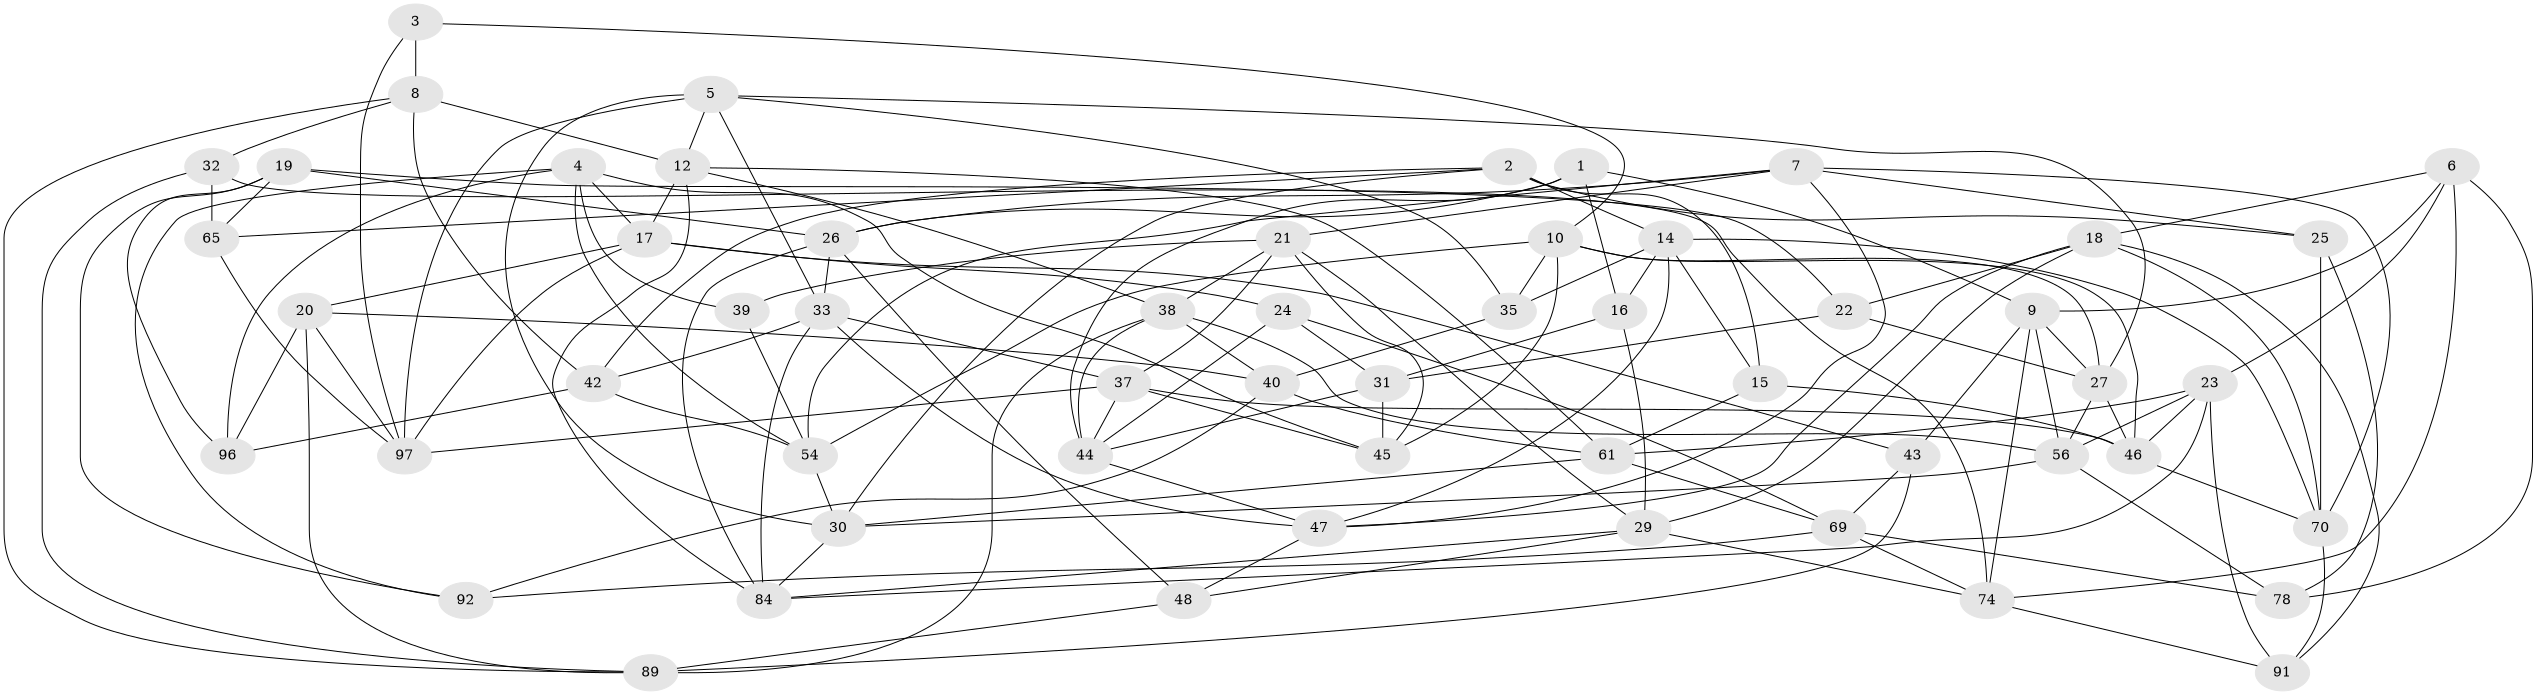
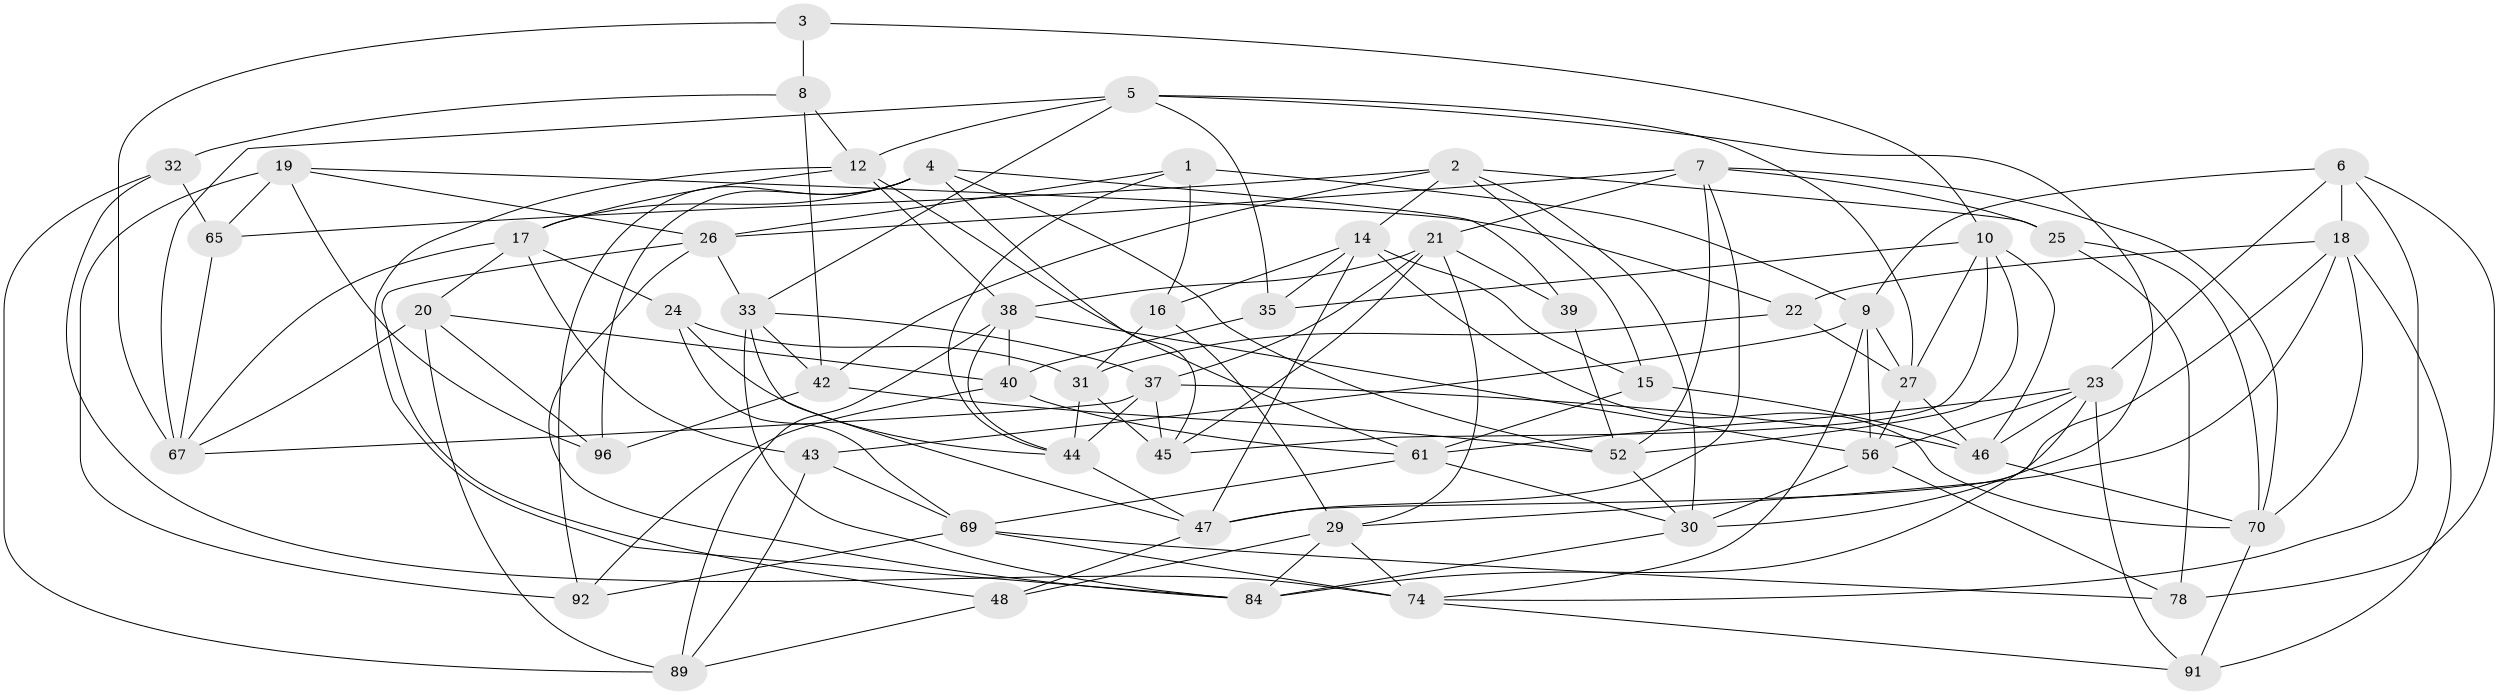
(405, 456) -> (178, 456)
(810, 456) -> (1619, 456)
(4, 509) -> none
